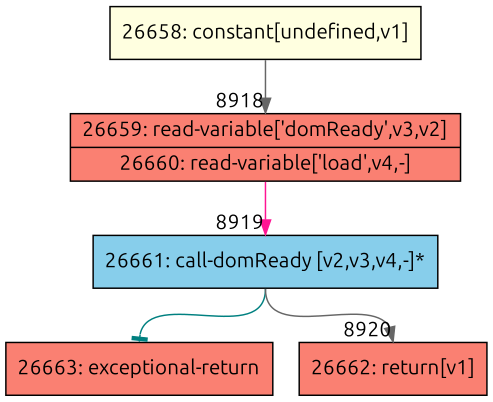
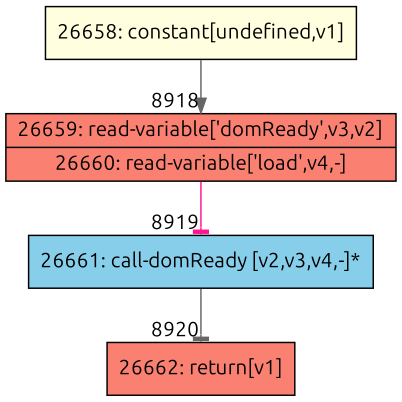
(265, 201) -> (201, 204)
(322, 316) -> (201, 312)
(139, 369) -> none
